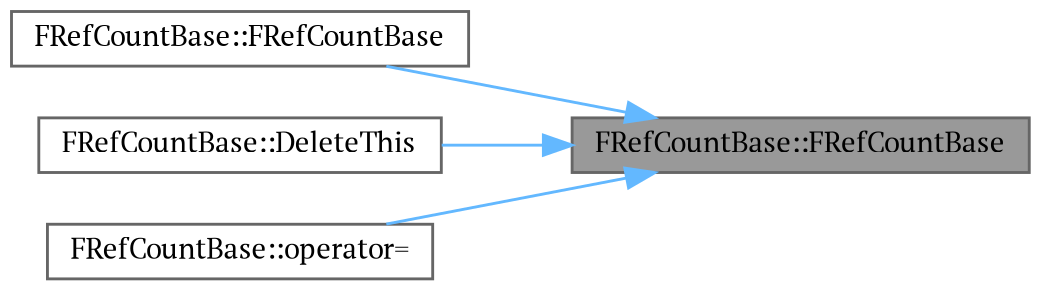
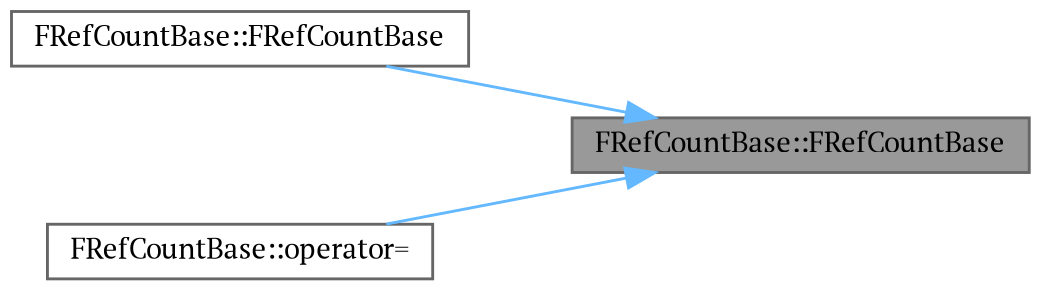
(240, 145) -> none
